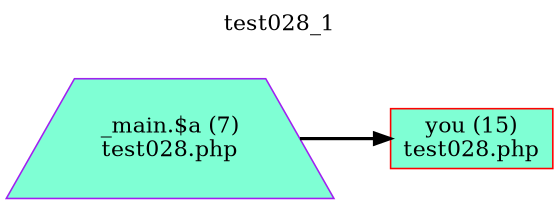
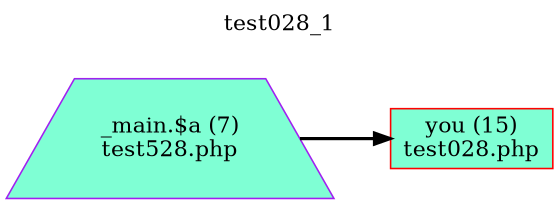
(170, 139) -> (170, 139)
